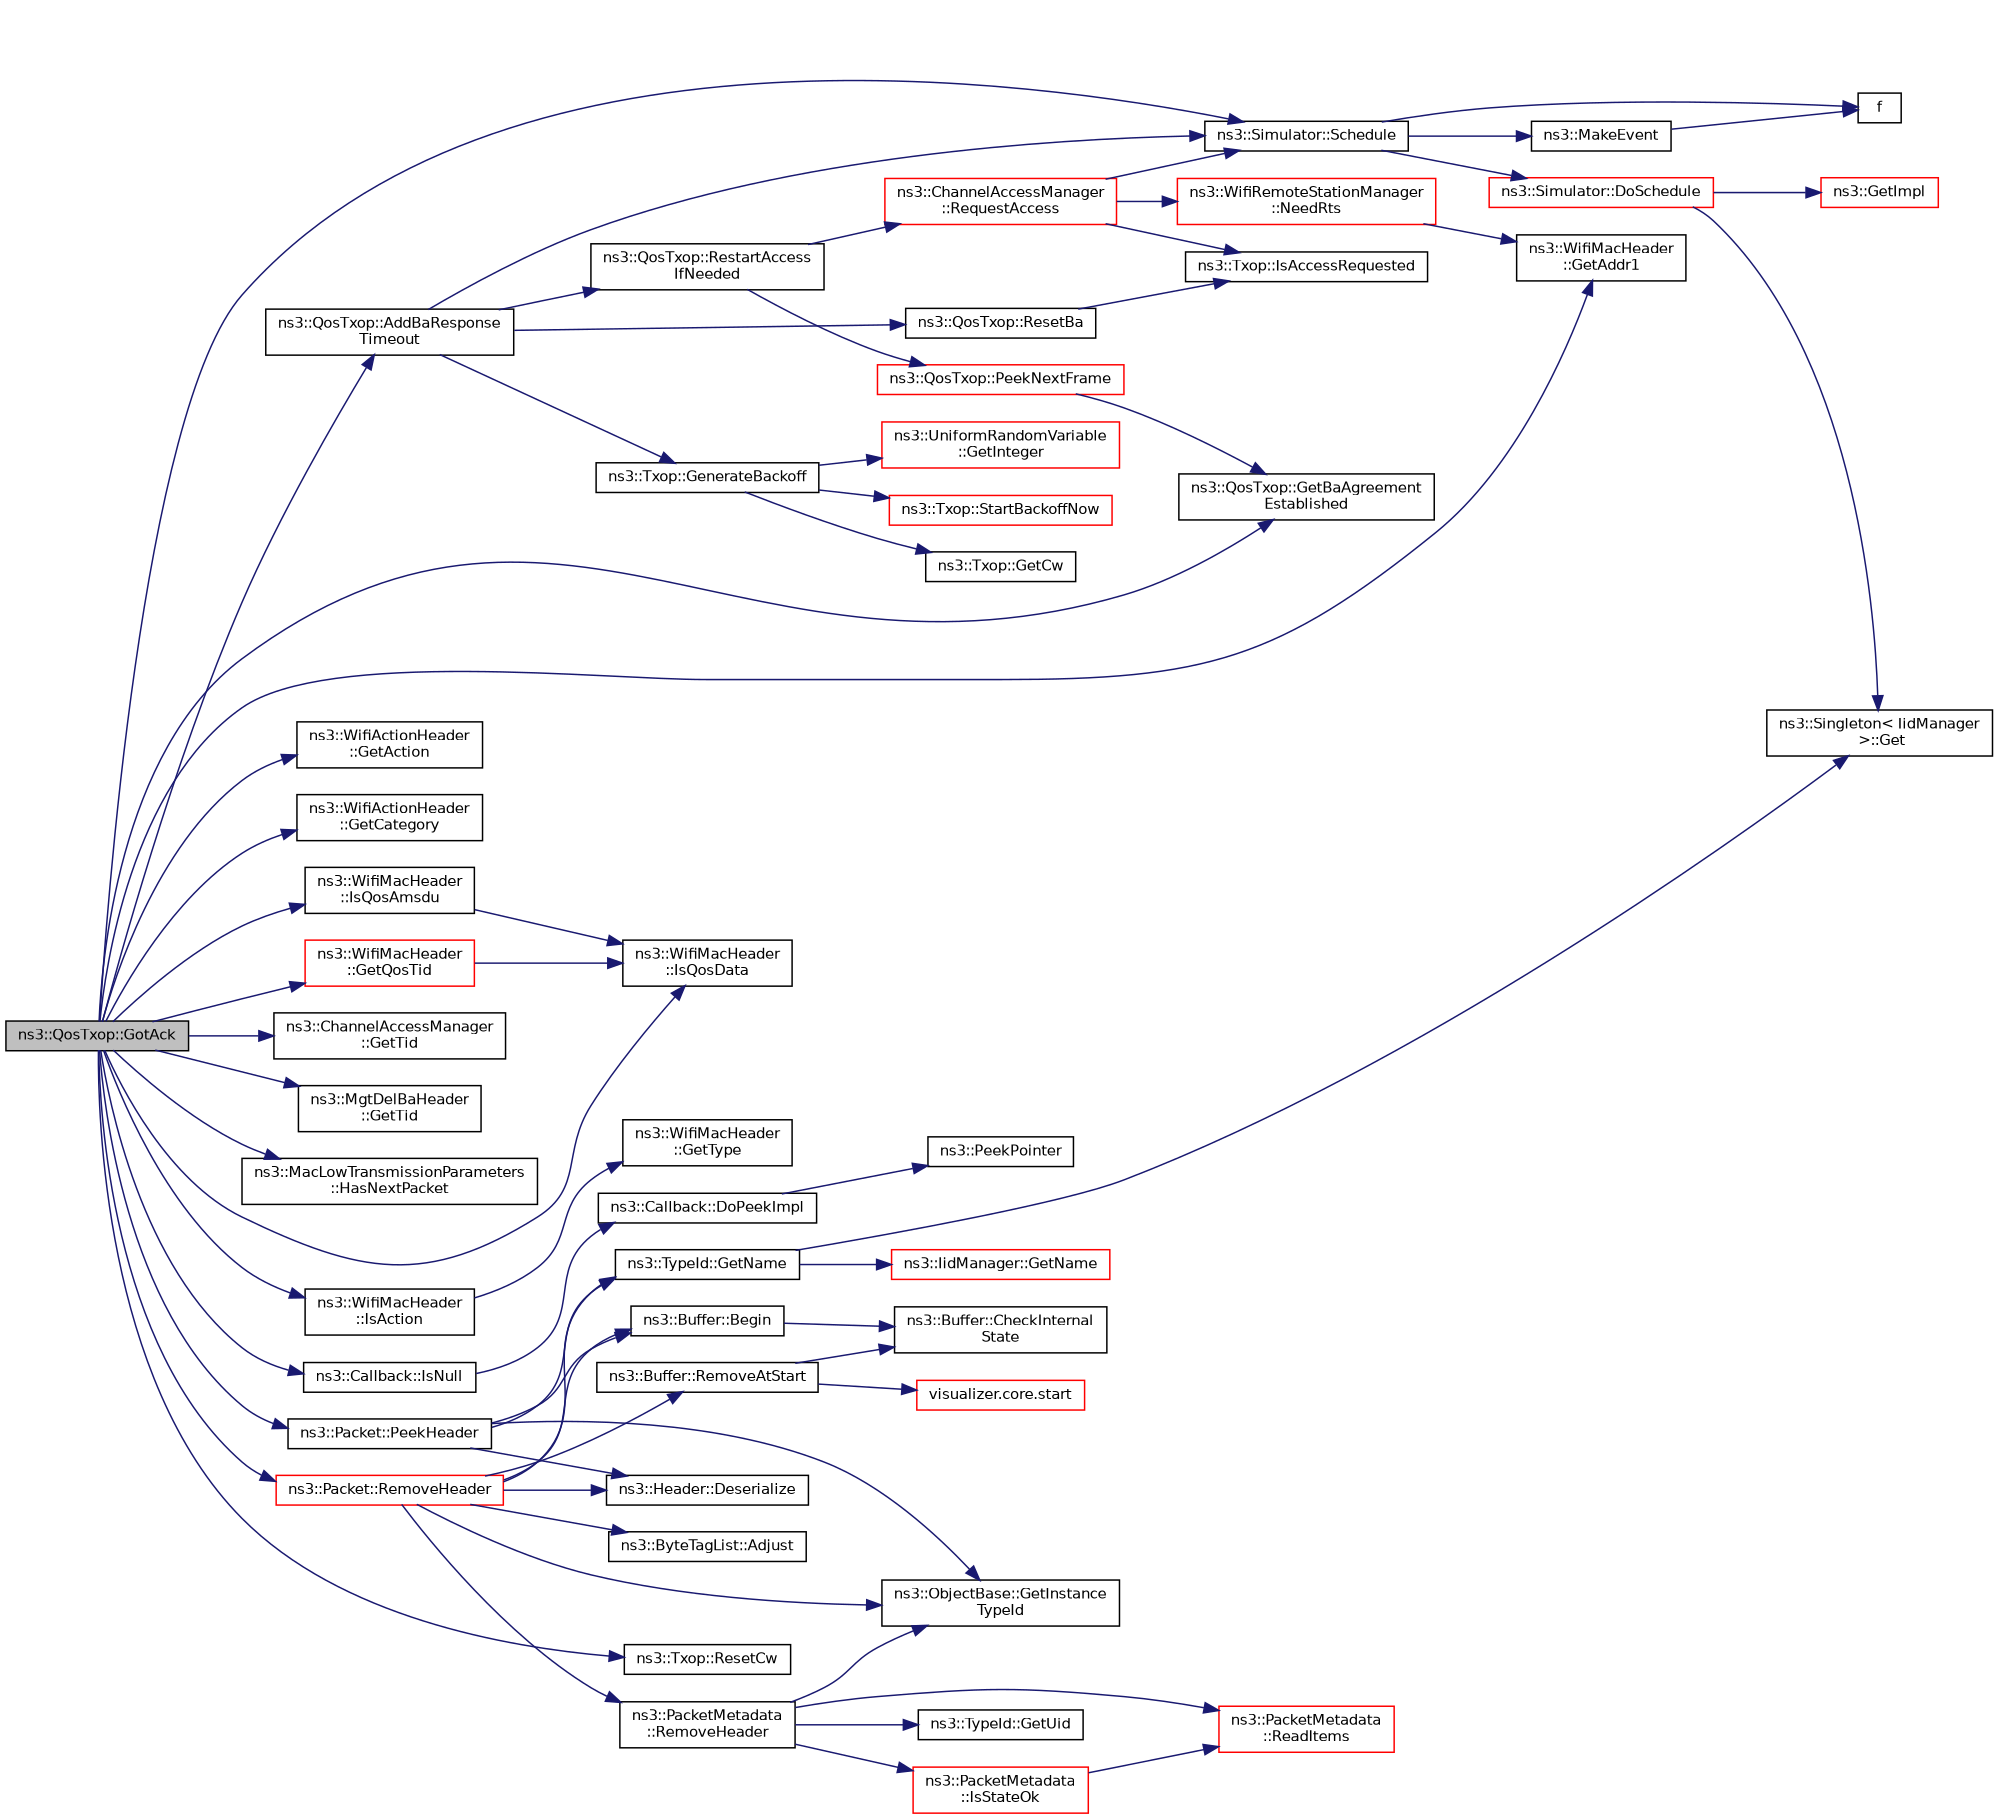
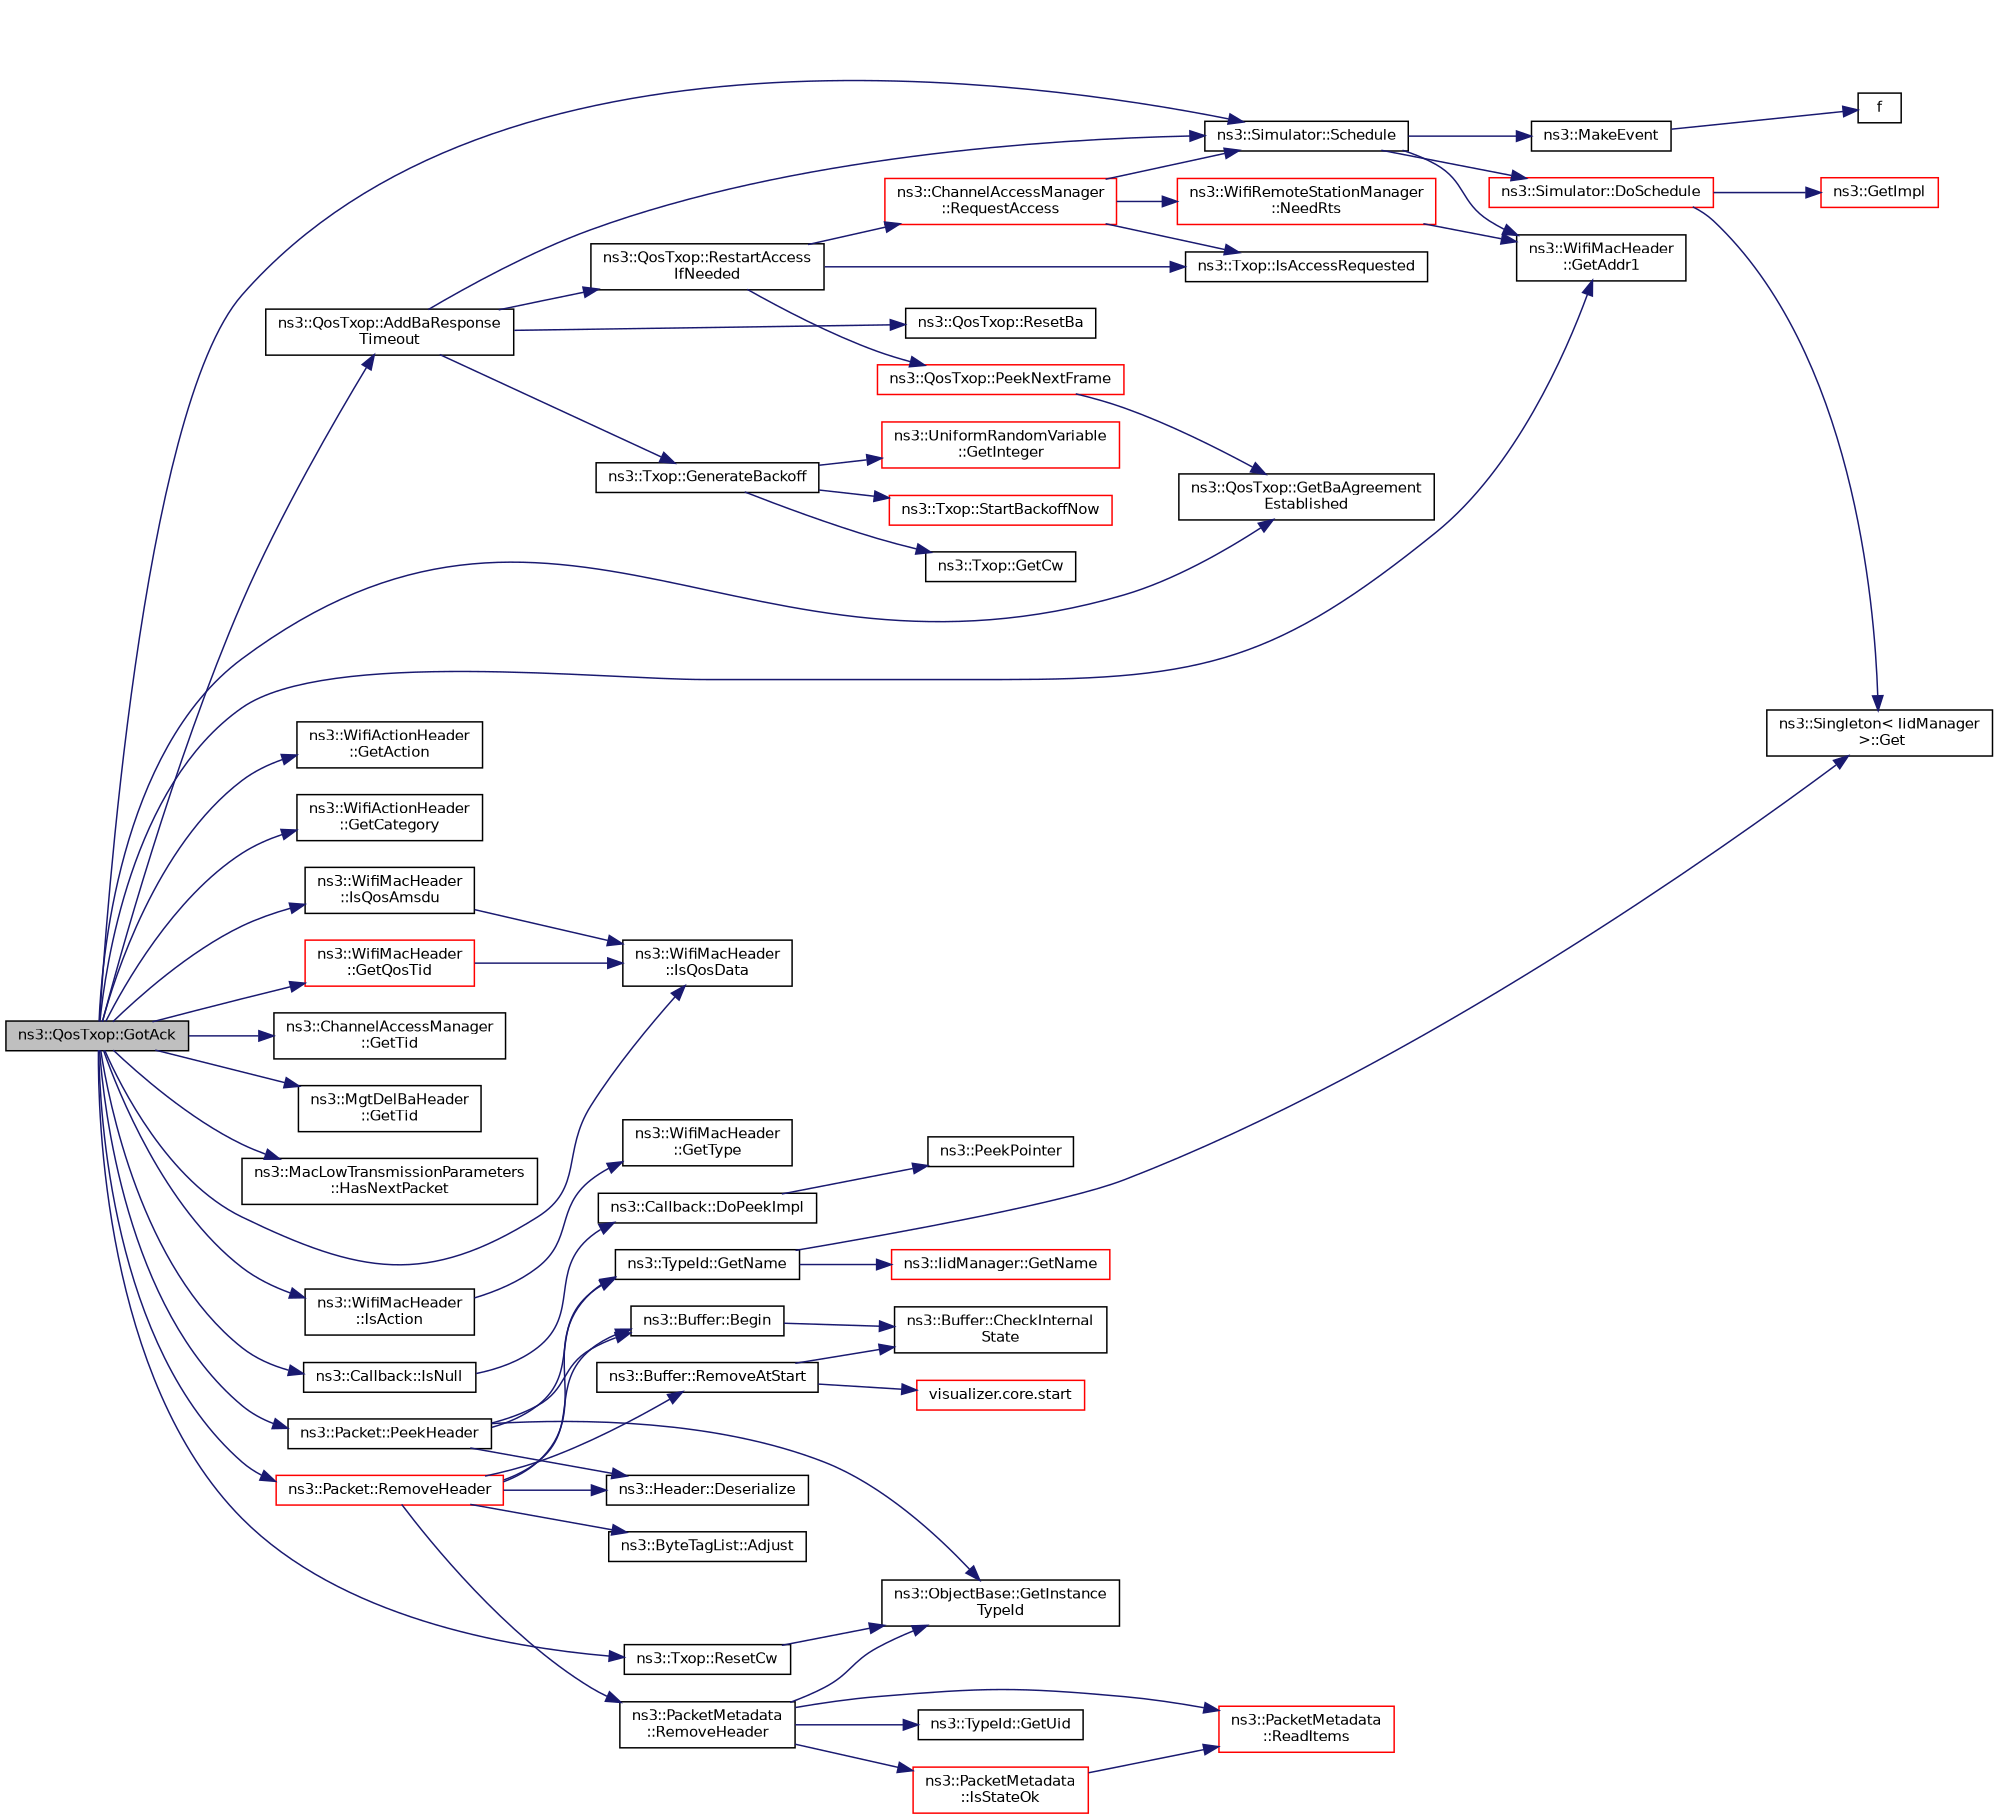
(1612, 103) -> (1458, 184)
(1146, 296) -> (997, 267)
(635, 1584) -> (826, 1637)
